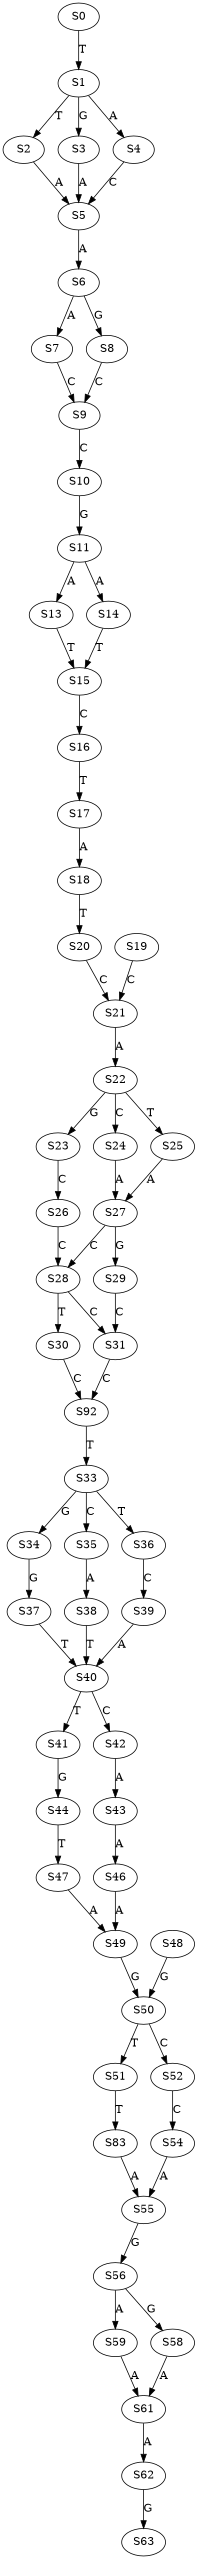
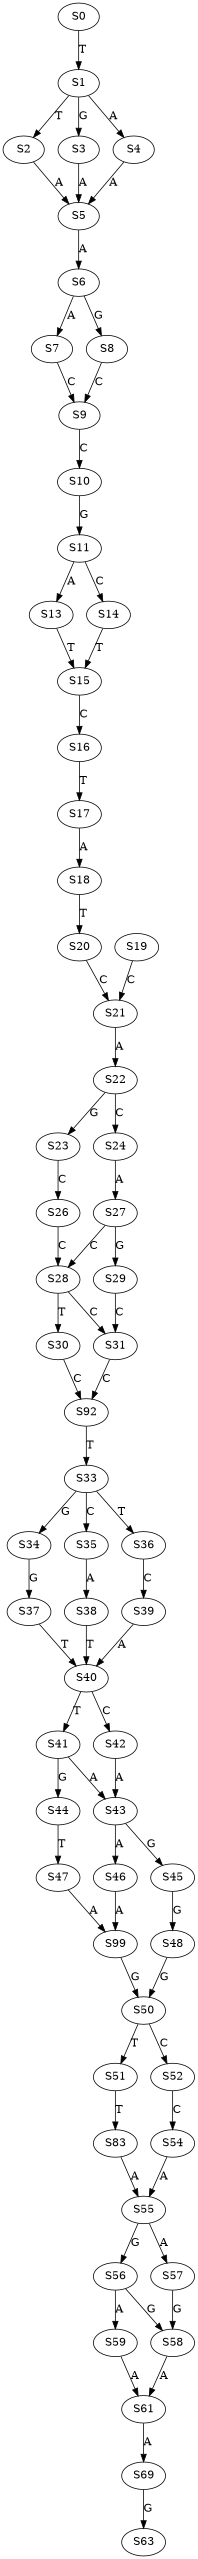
(113, 183) -> (113, 183)
(100, 582) -> (100, 582)
(173, 1147) -> none
none -> (84, 1775)
none -> (173, 1878)
(115, 1944) -> (115, 1944)
none -> (173, 2276)
(144, 2476) -> (144, 2476)
